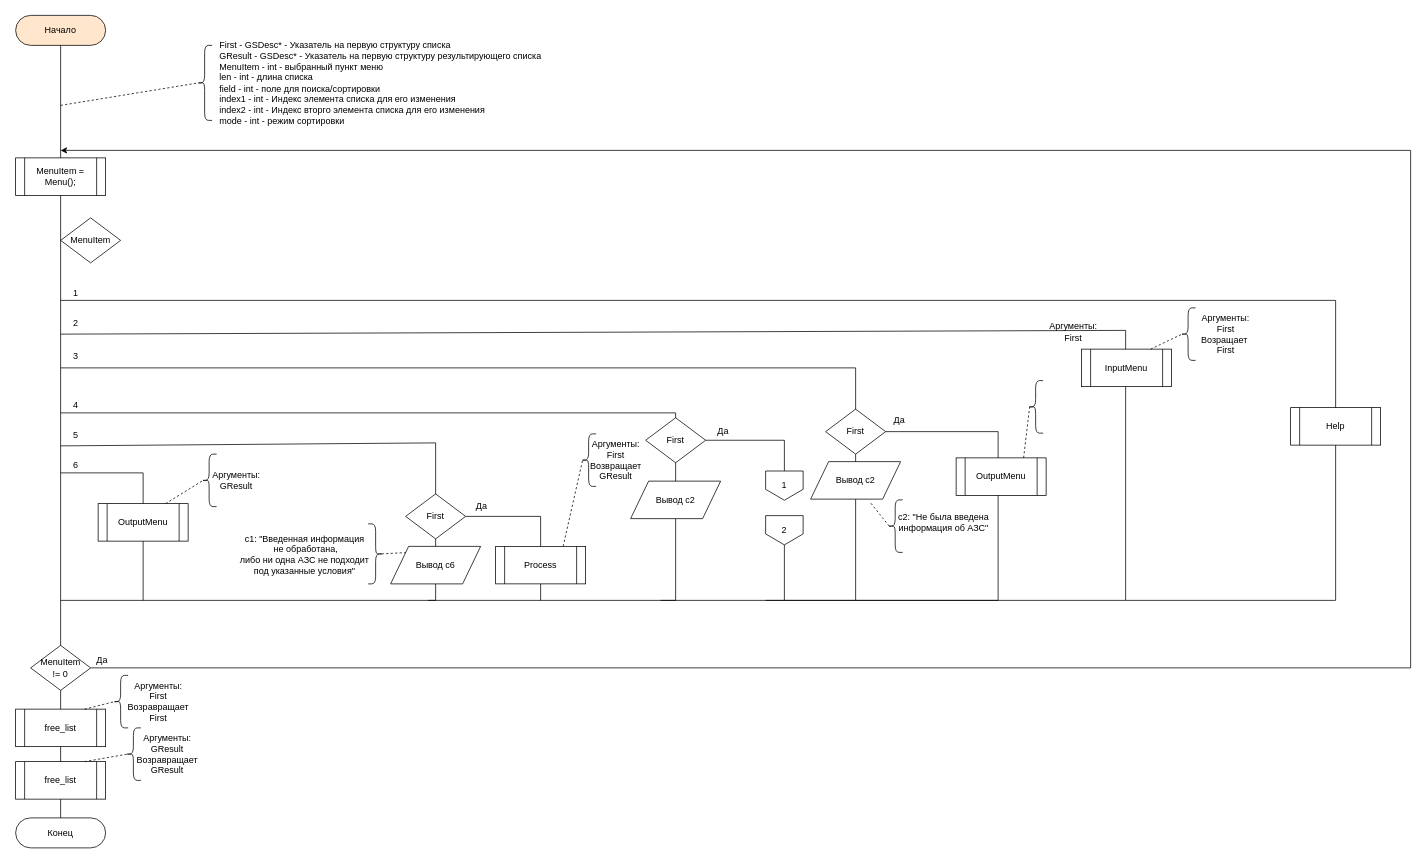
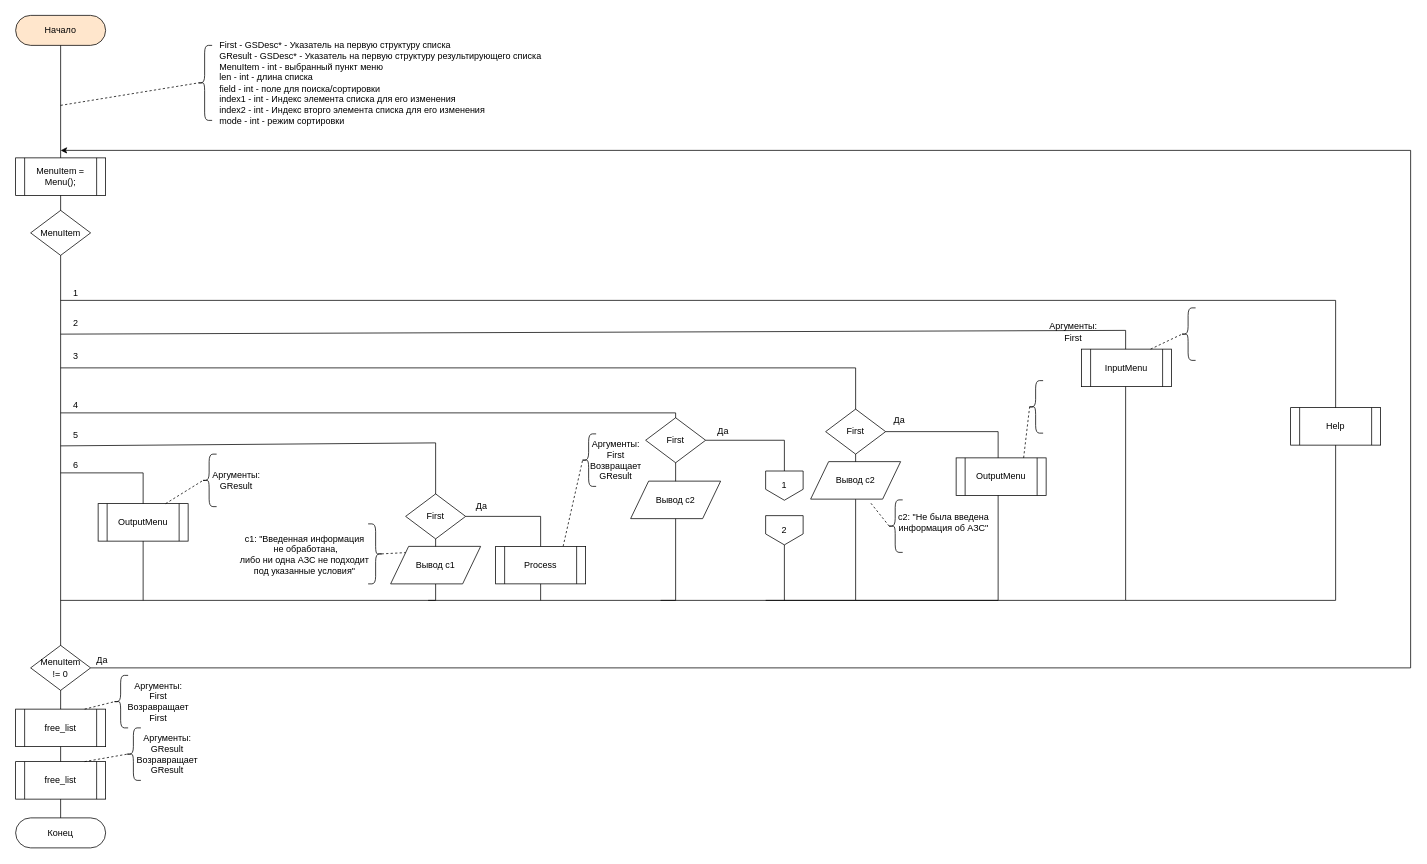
(90, 240) -> (60, 233)
(1225, 334) -> none
(435, 565) -> (435, 565)
